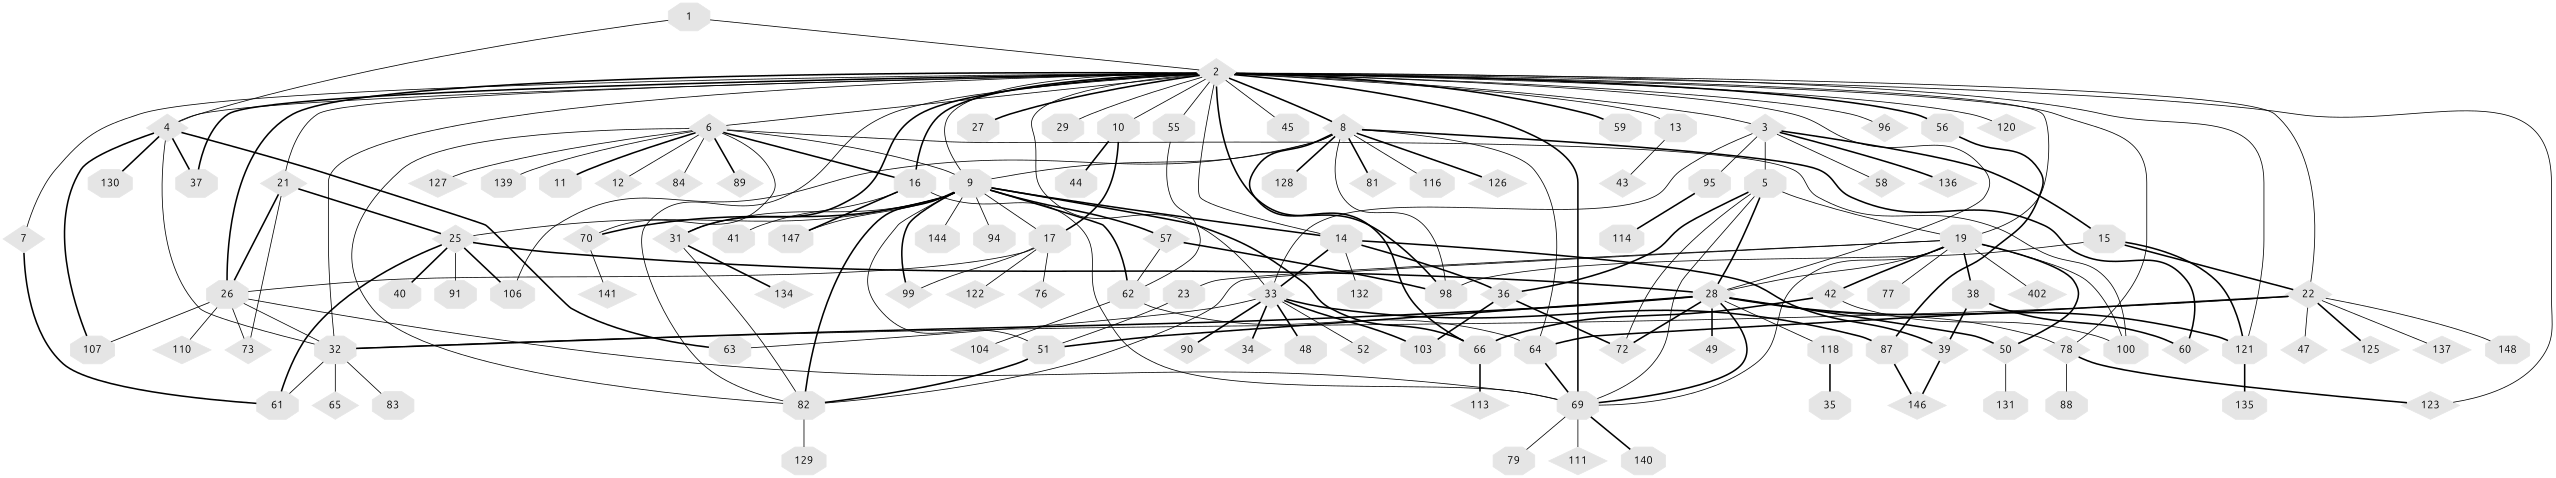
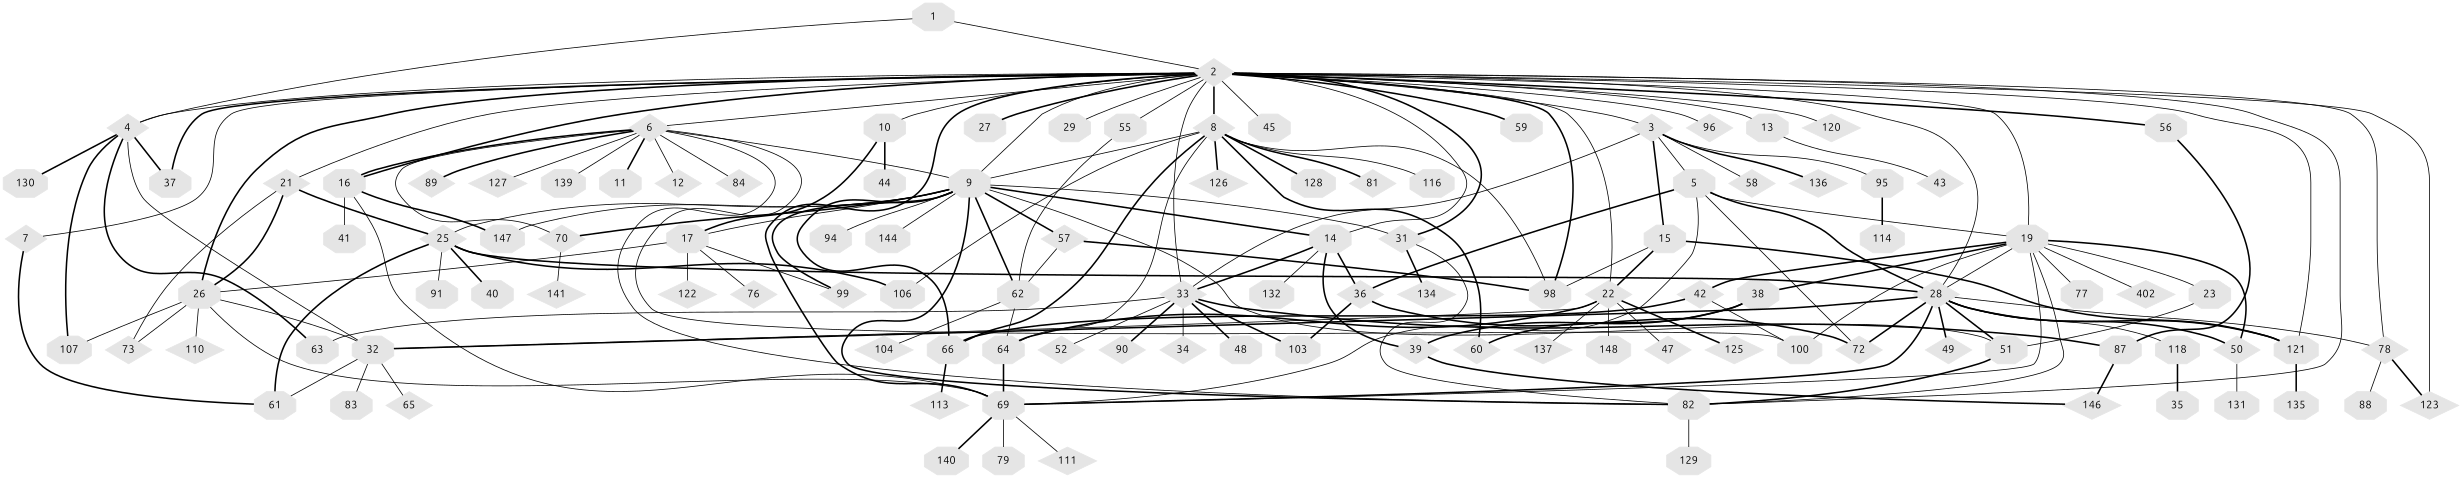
(677, 98) -> none
(1262, 316) -> (1183, 322)
